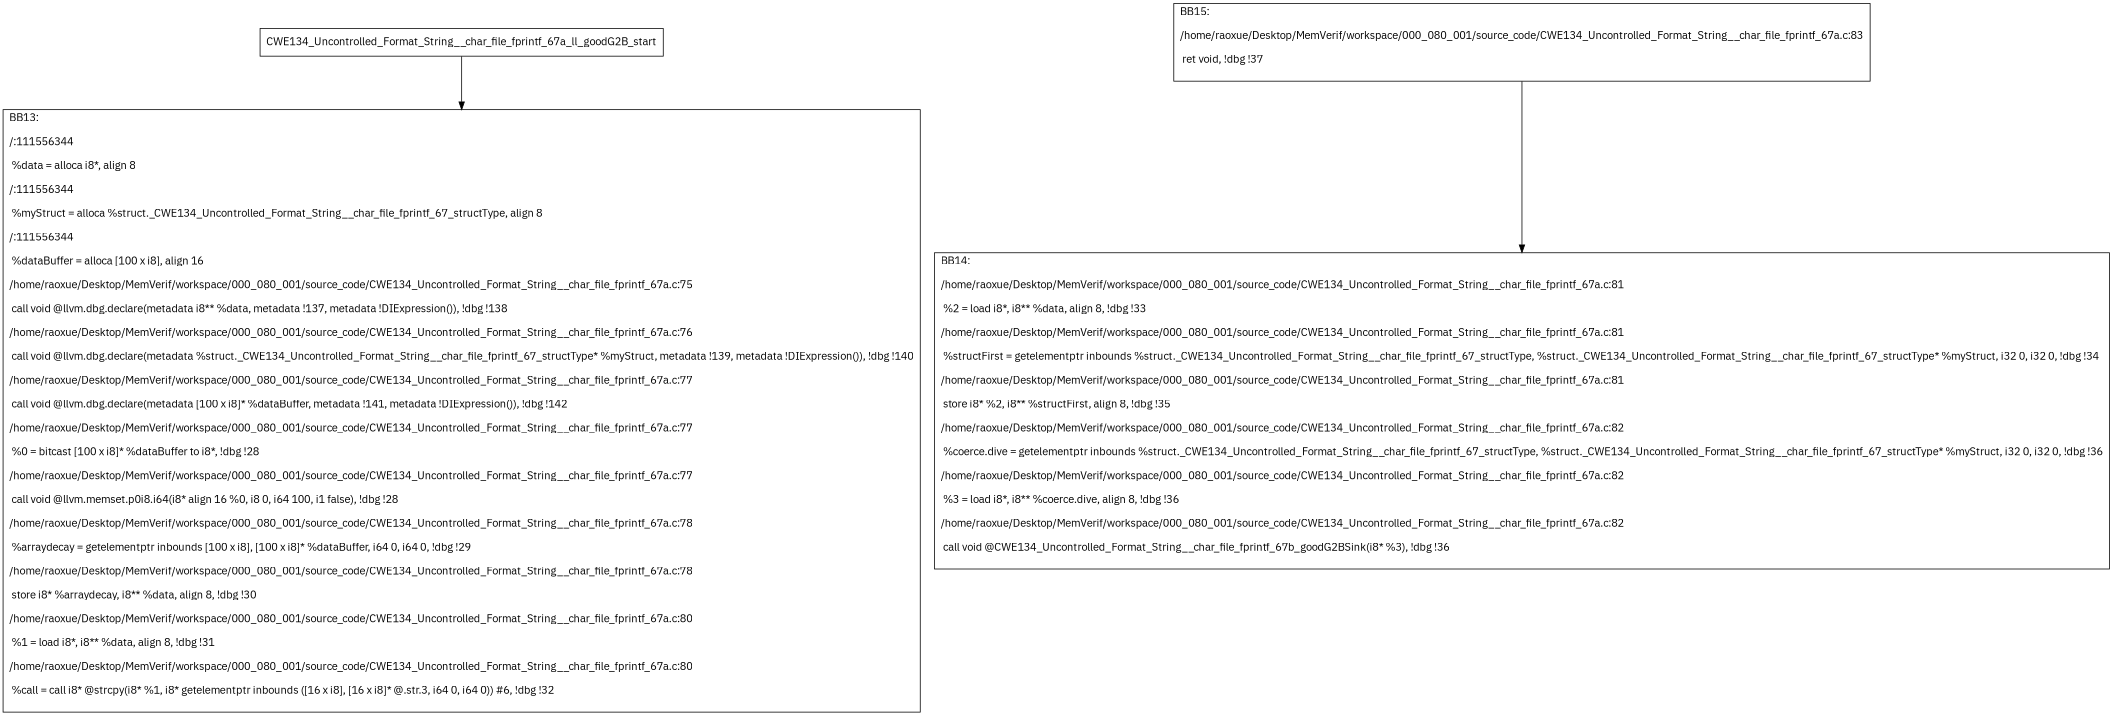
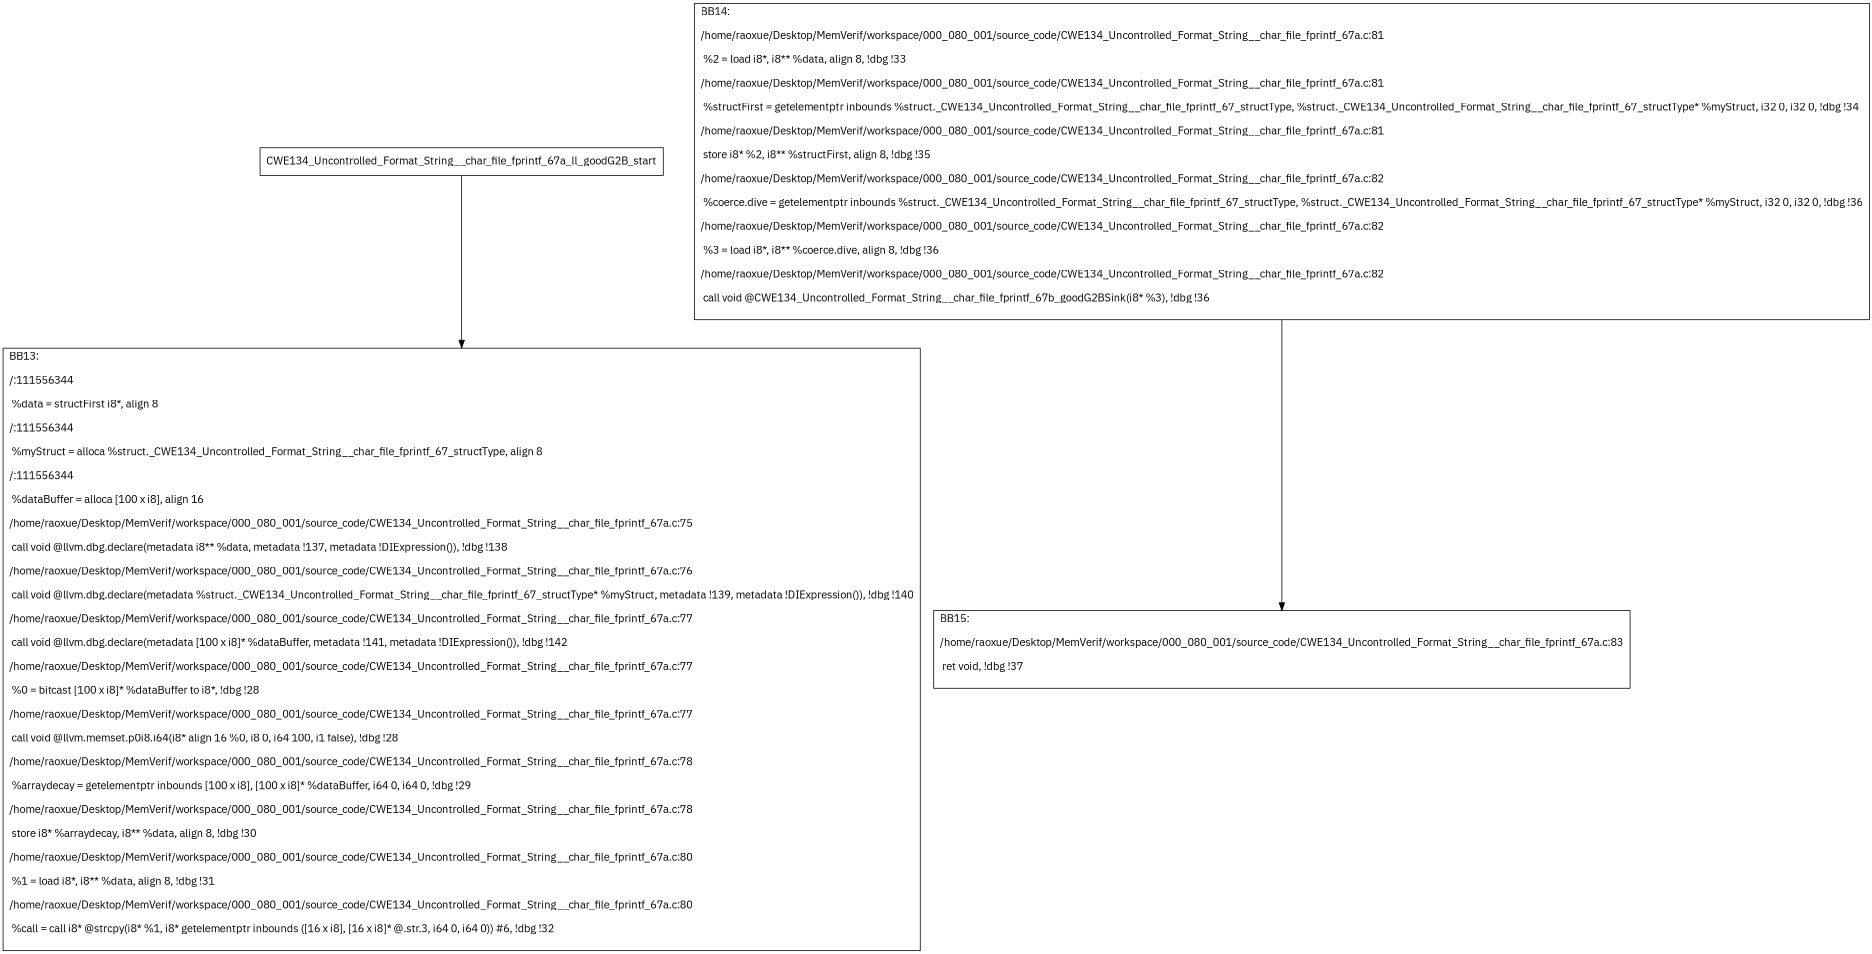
(1522, 163) -> (1282, 461)
(73, 166) -> (84, 404)
